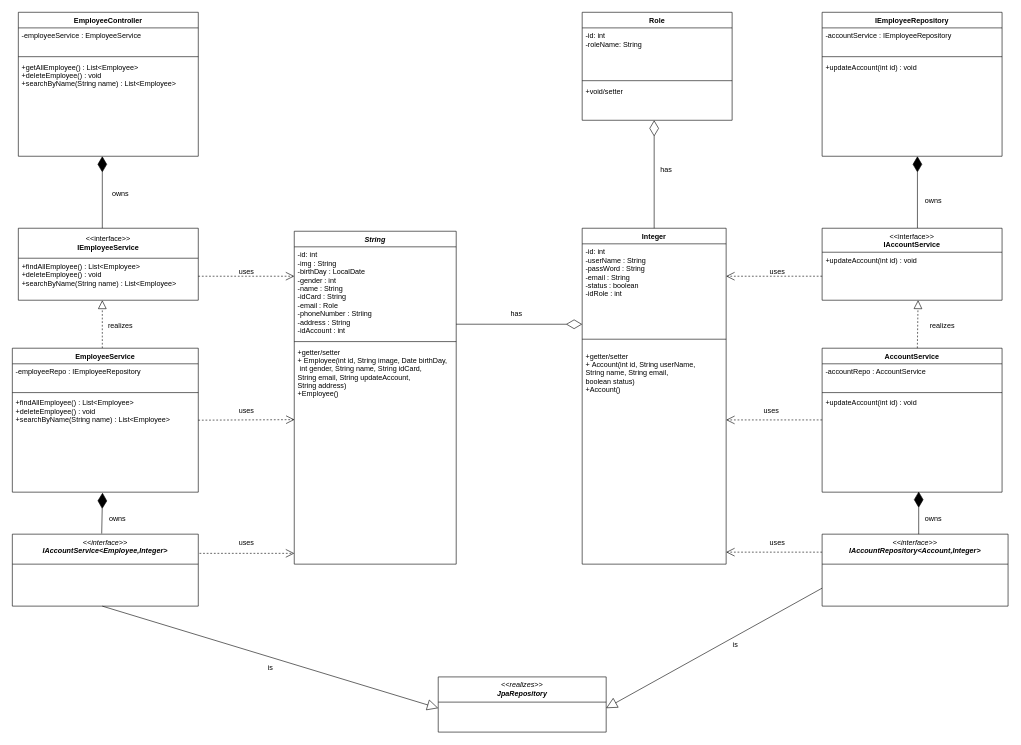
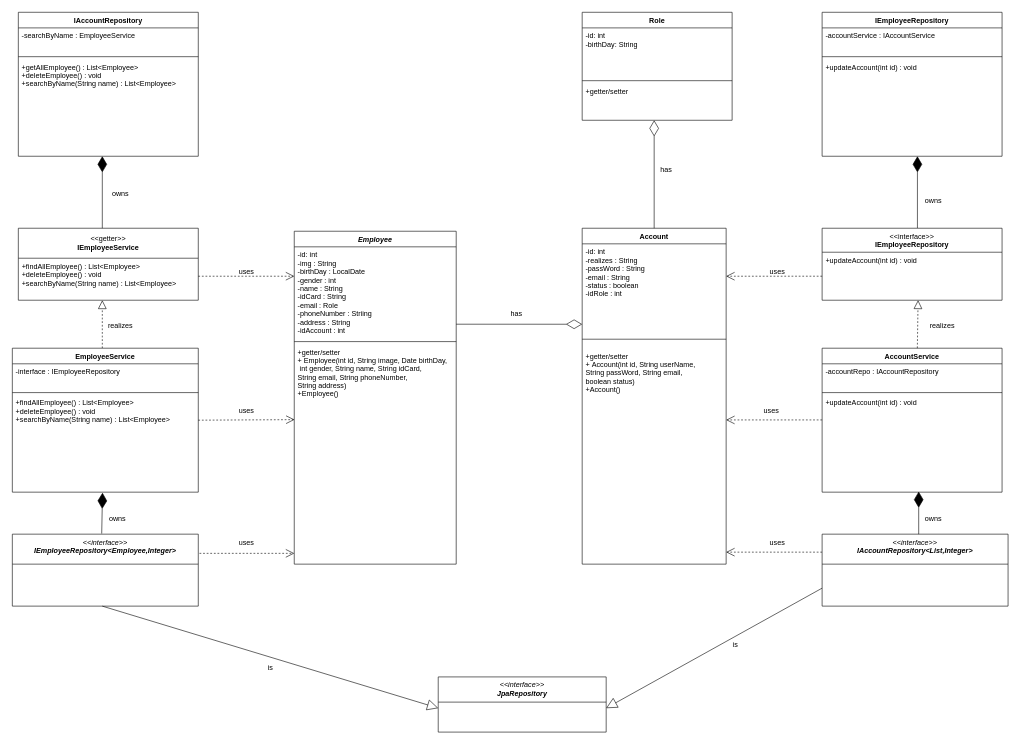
(108, 20) -> (108, 20)
(84, 36) -> (79, 36)
(598, 36) -> (598, 36)
(895, 36) -> (887, 36)
(609, 91) -> (614, 91)
(654, 236) -> (654, 236)
(375, 239) -> (375, 239)
(912, 241) -> (912, 241)
(108, 243) -> (108, 243)
(598, 252) -> (598, 252)
(326, 352) -> (326, 352)
(614, 356) -> (614, 356)
(81, 372) -> (74, 372)
(880, 372) -> (888, 372)
(105, 547) -> (105, 547)
(915, 547) -> (915, 547)
(522, 690) -> (522, 690)
